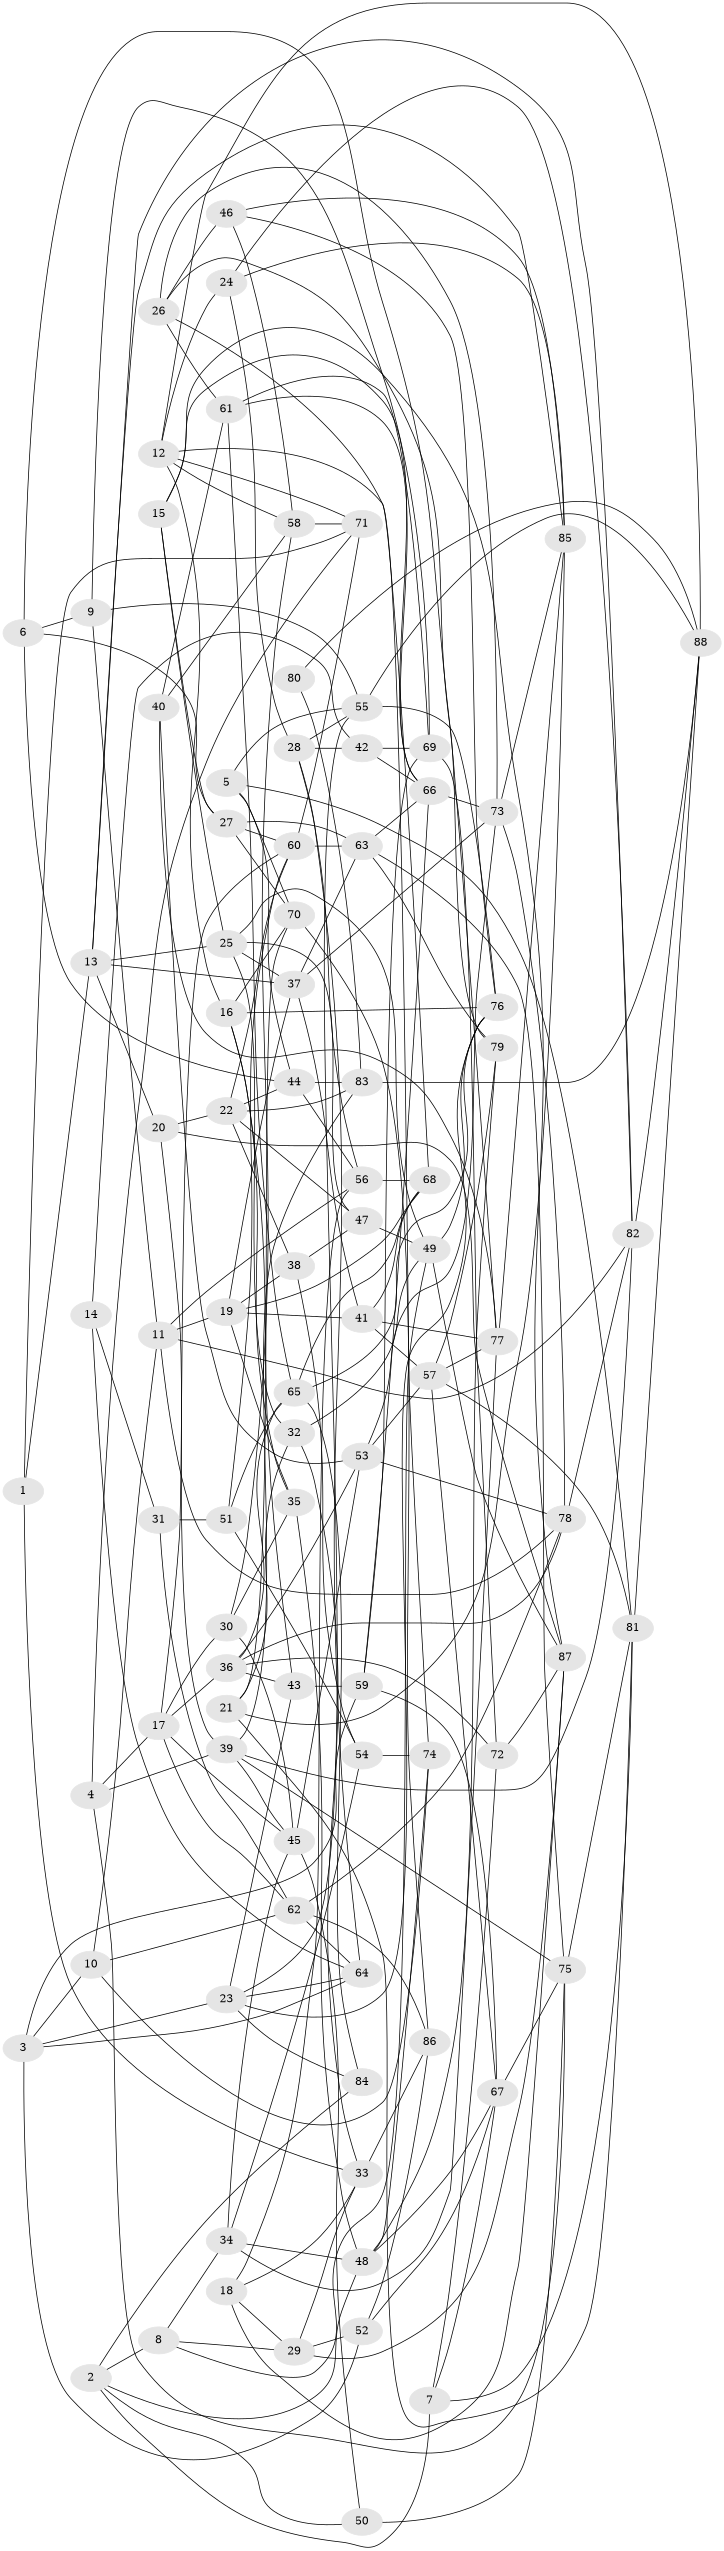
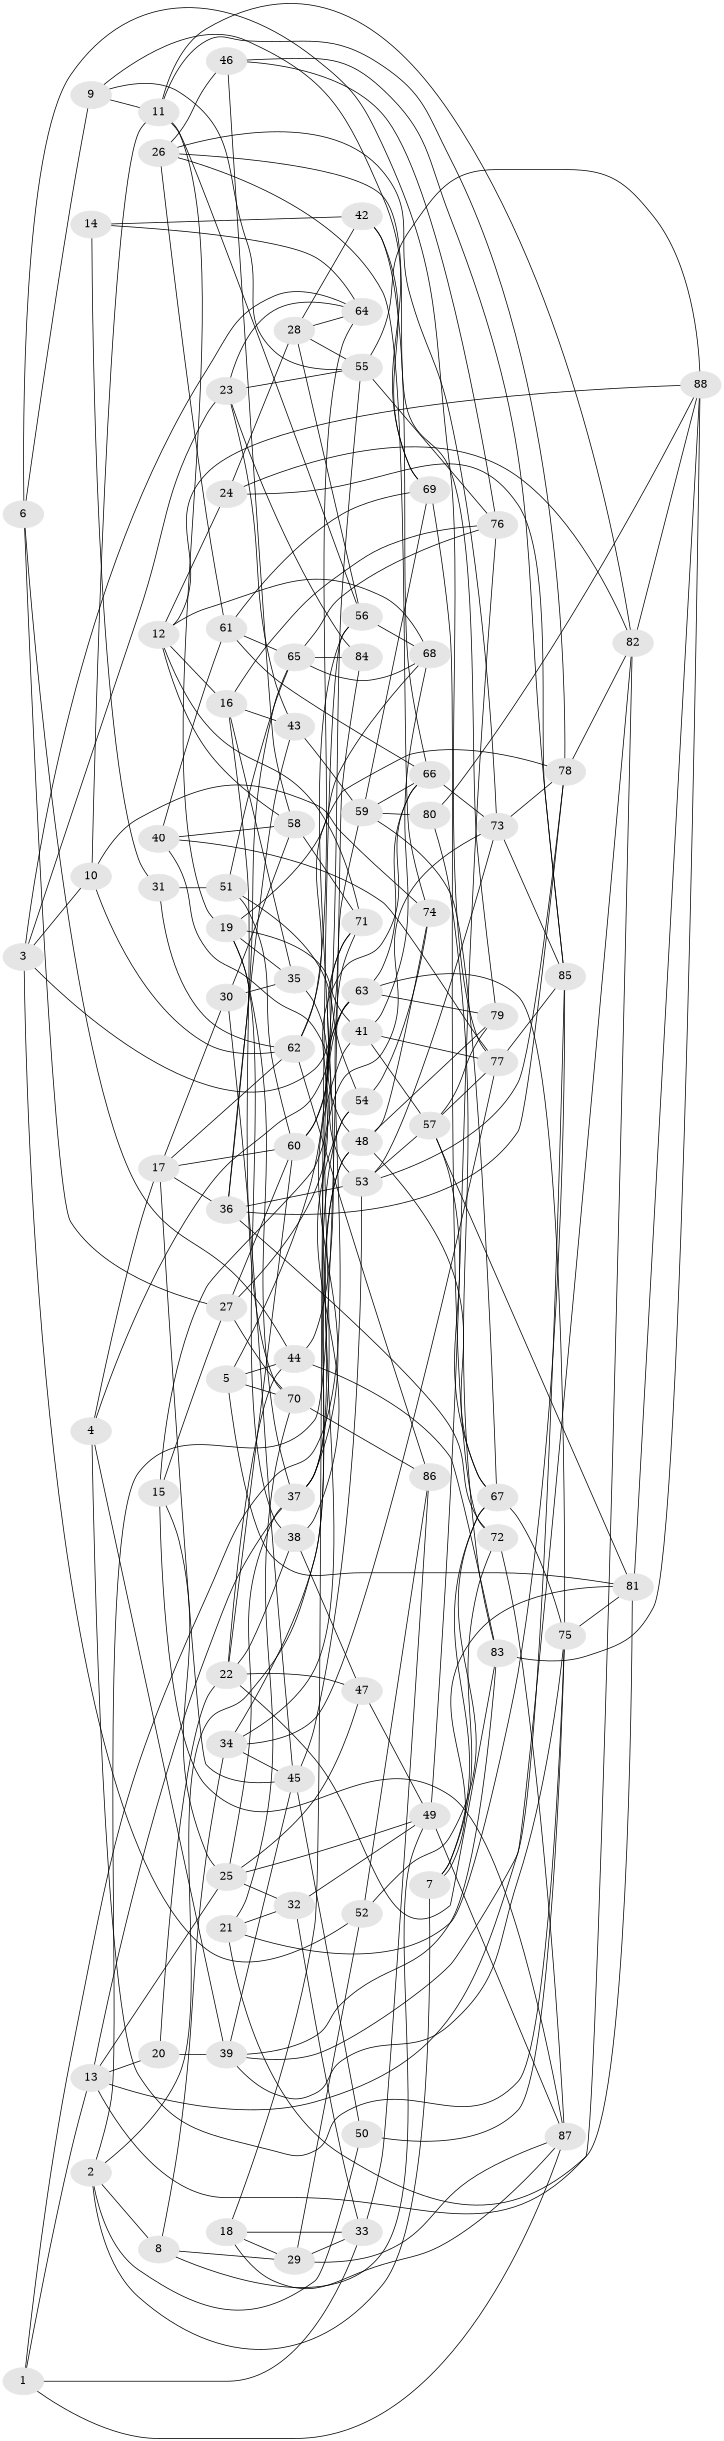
none -> (396, 814)
(457, 1172) -> (365, 2420)
(417, 1341) -> none
